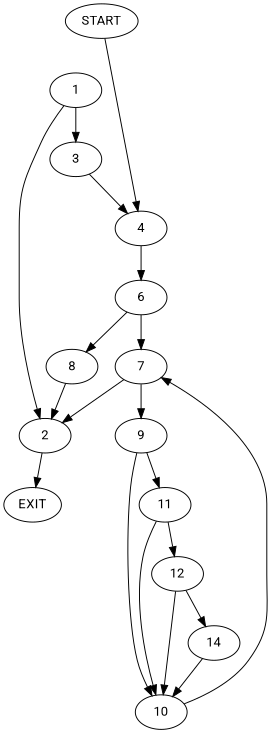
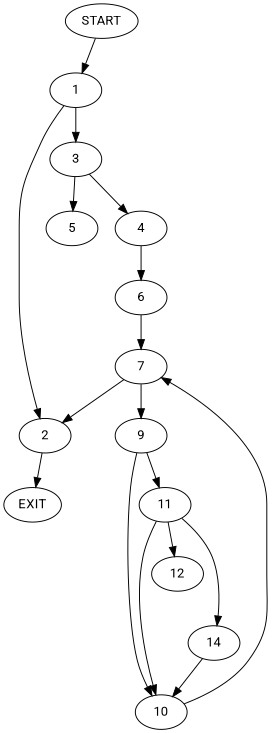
(121, 120) -> (91, 51)
none -> (72, 228)
(72, 367) -> none
(193, 604) -> (214, 562)
(170, 638) -> none
